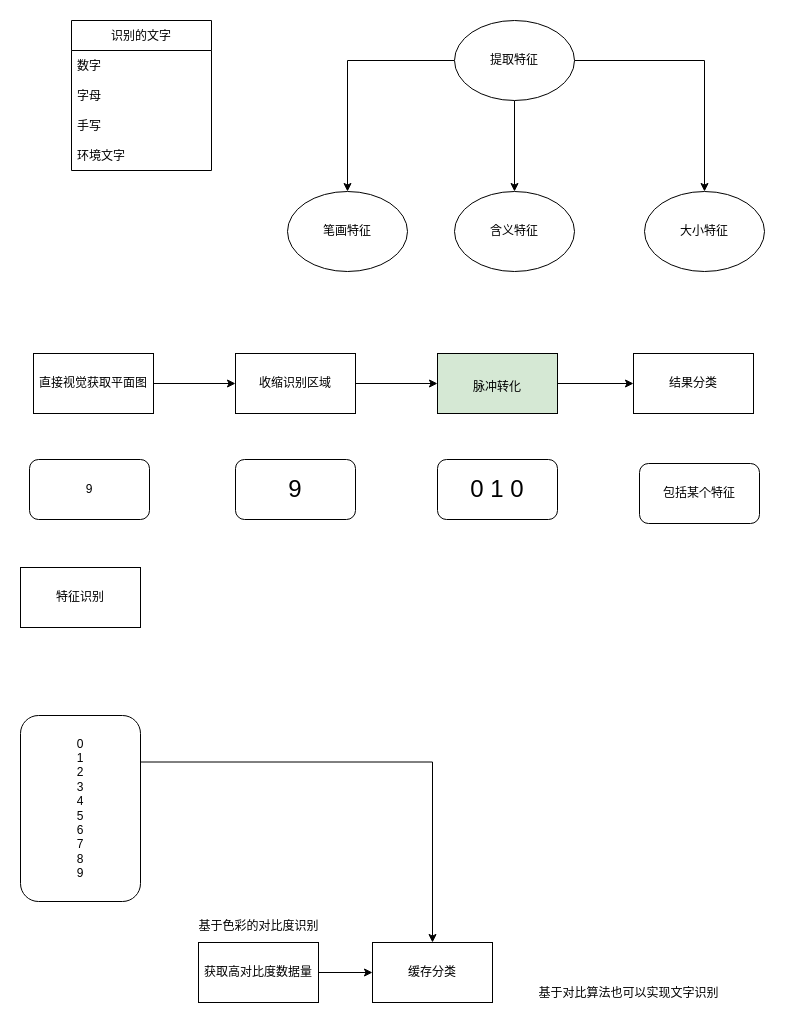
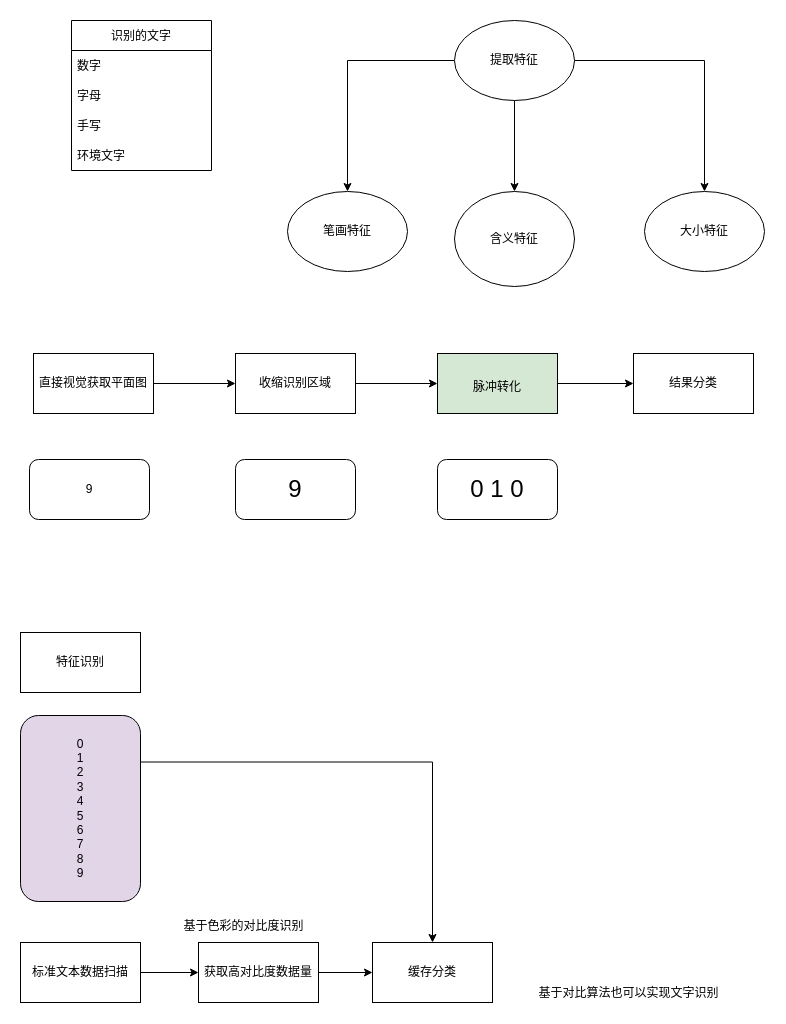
(515, 232) -> (515, 239)
(700, 494) -> none
(81, 598) -> (81, 663)
(81, 809) -> (81, 809)
(259, 927) -> (244, 927)
none -> (81, 973)
none -> (166, 973)
